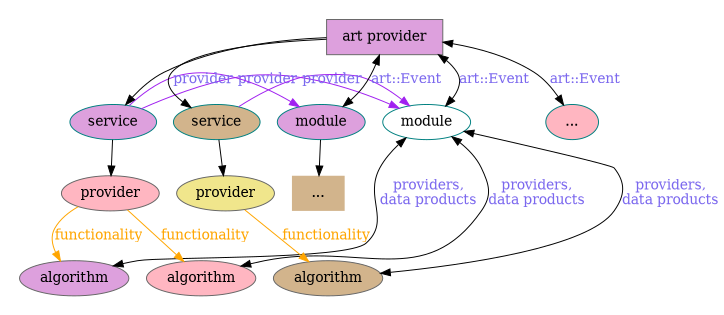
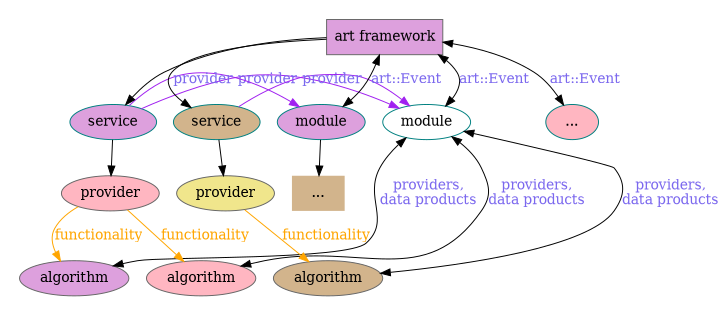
(385, 37) -> (385, 37)
